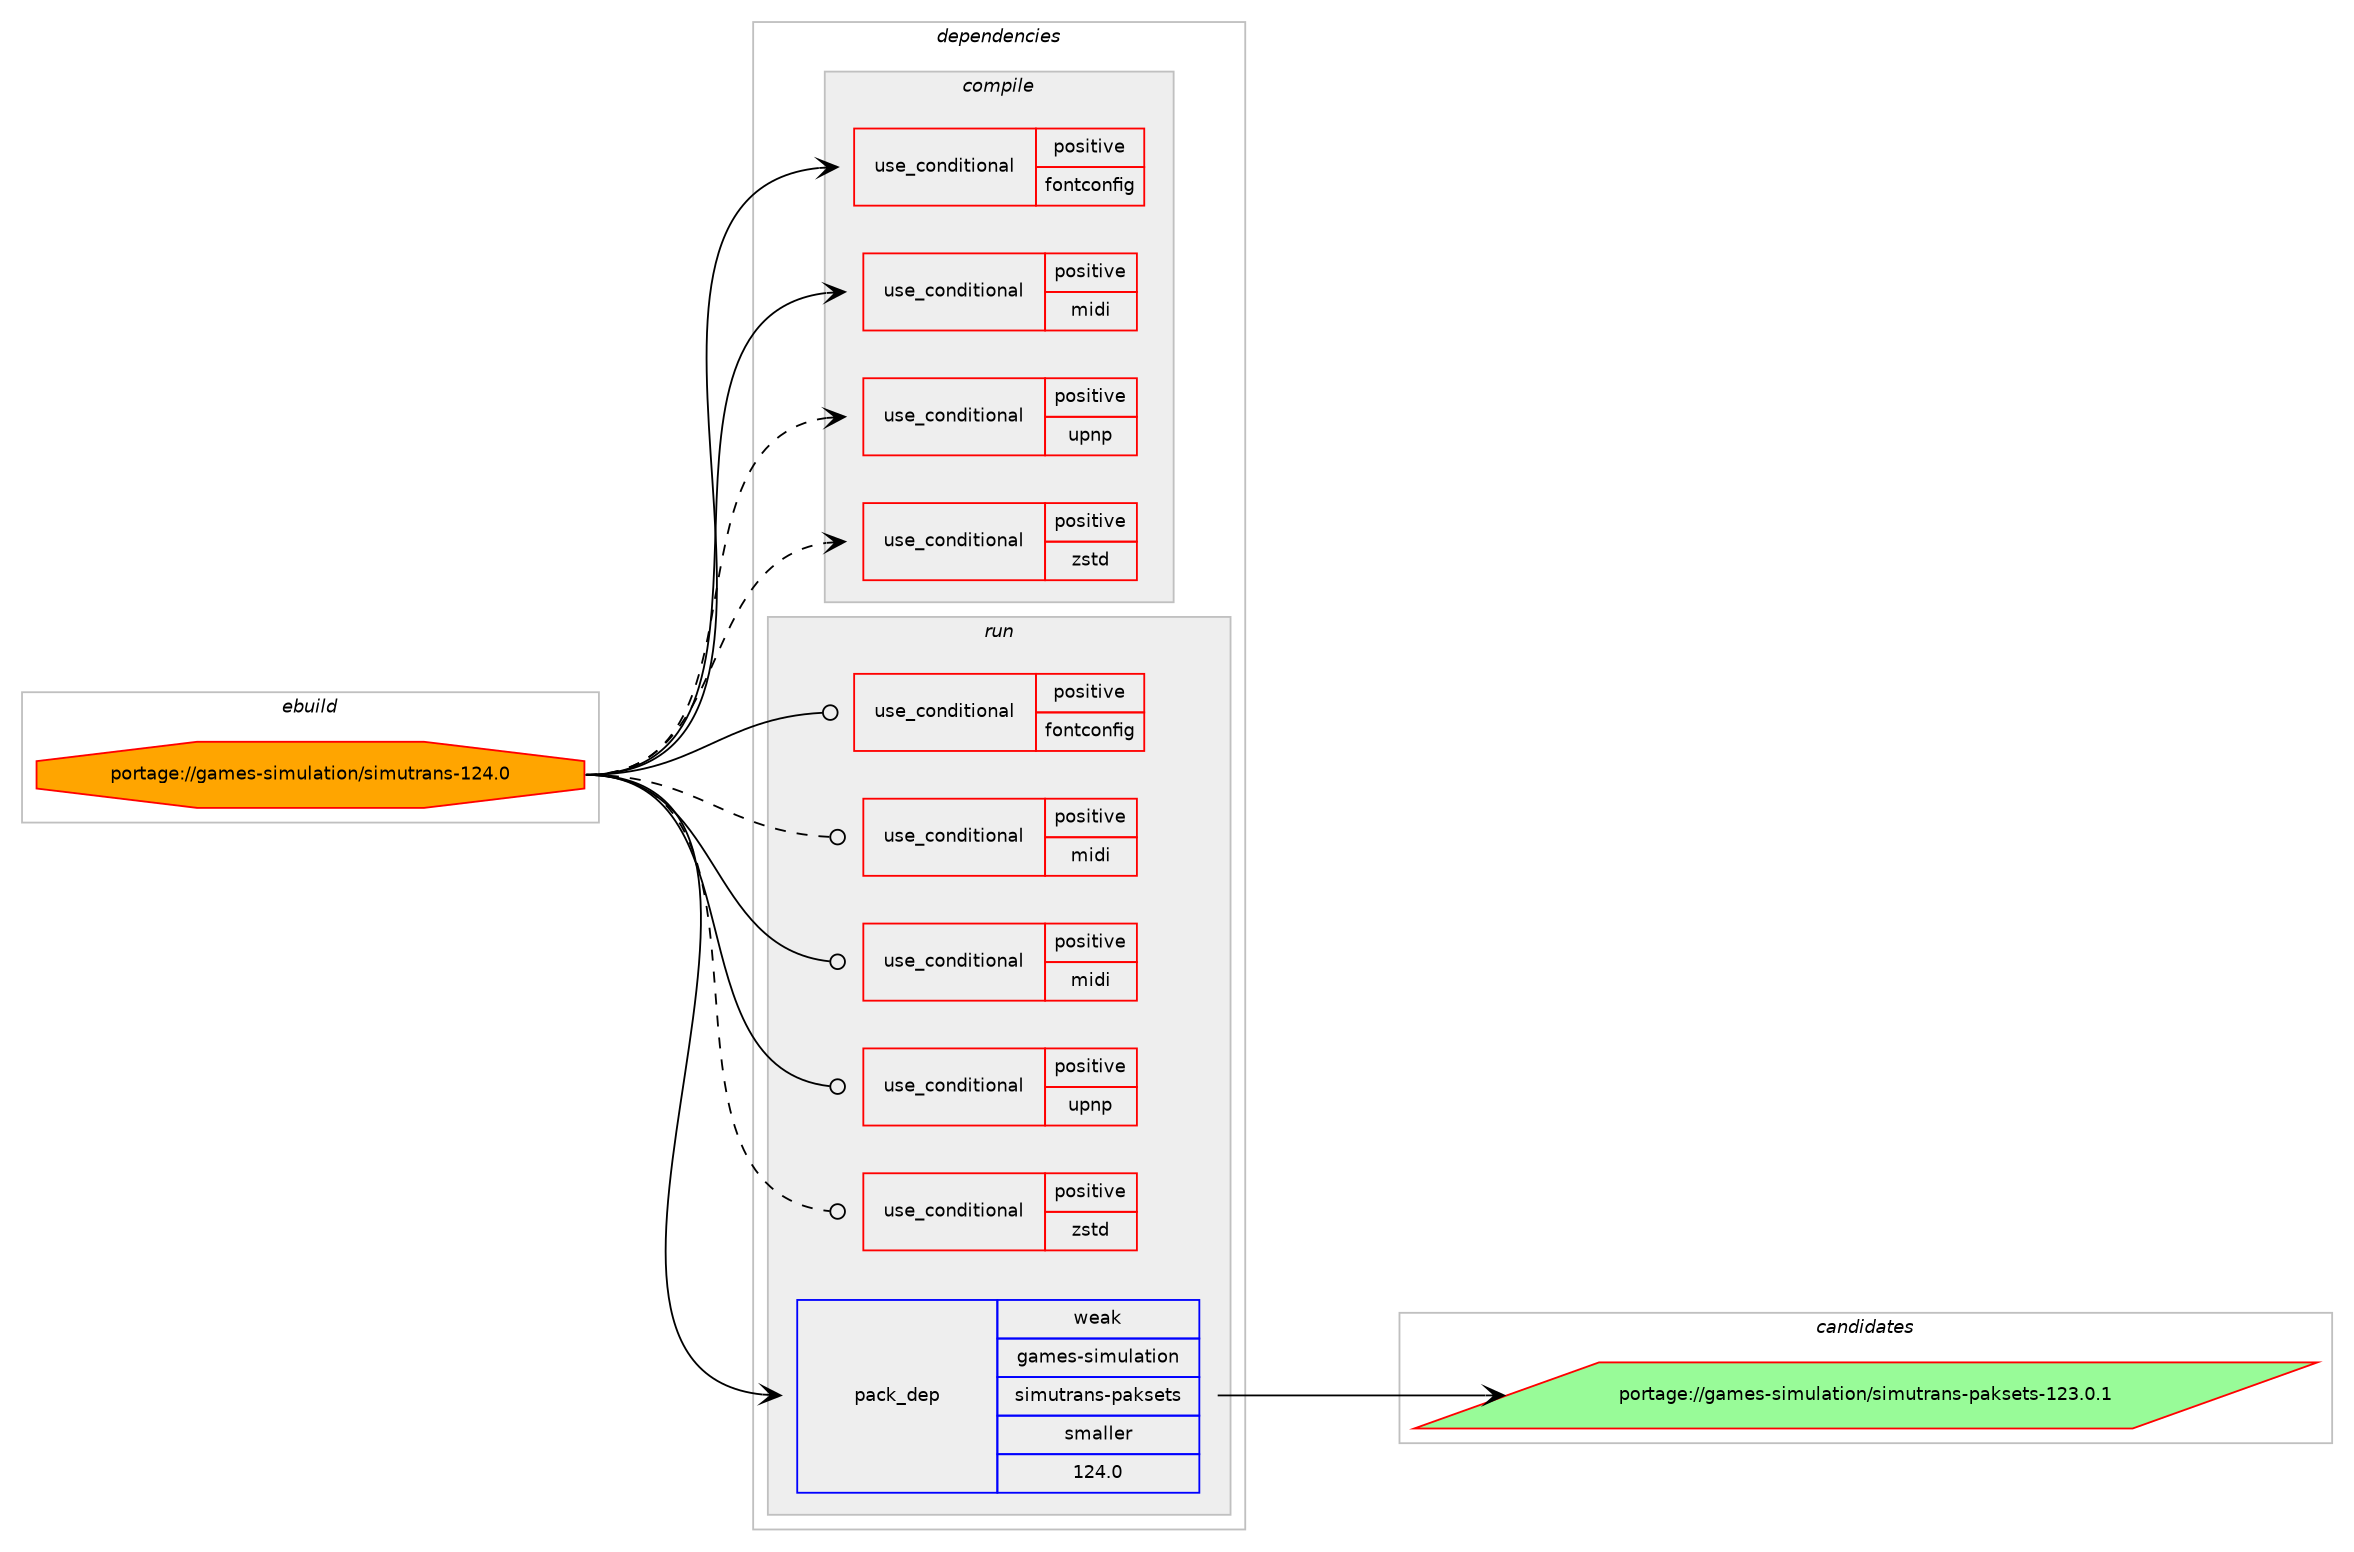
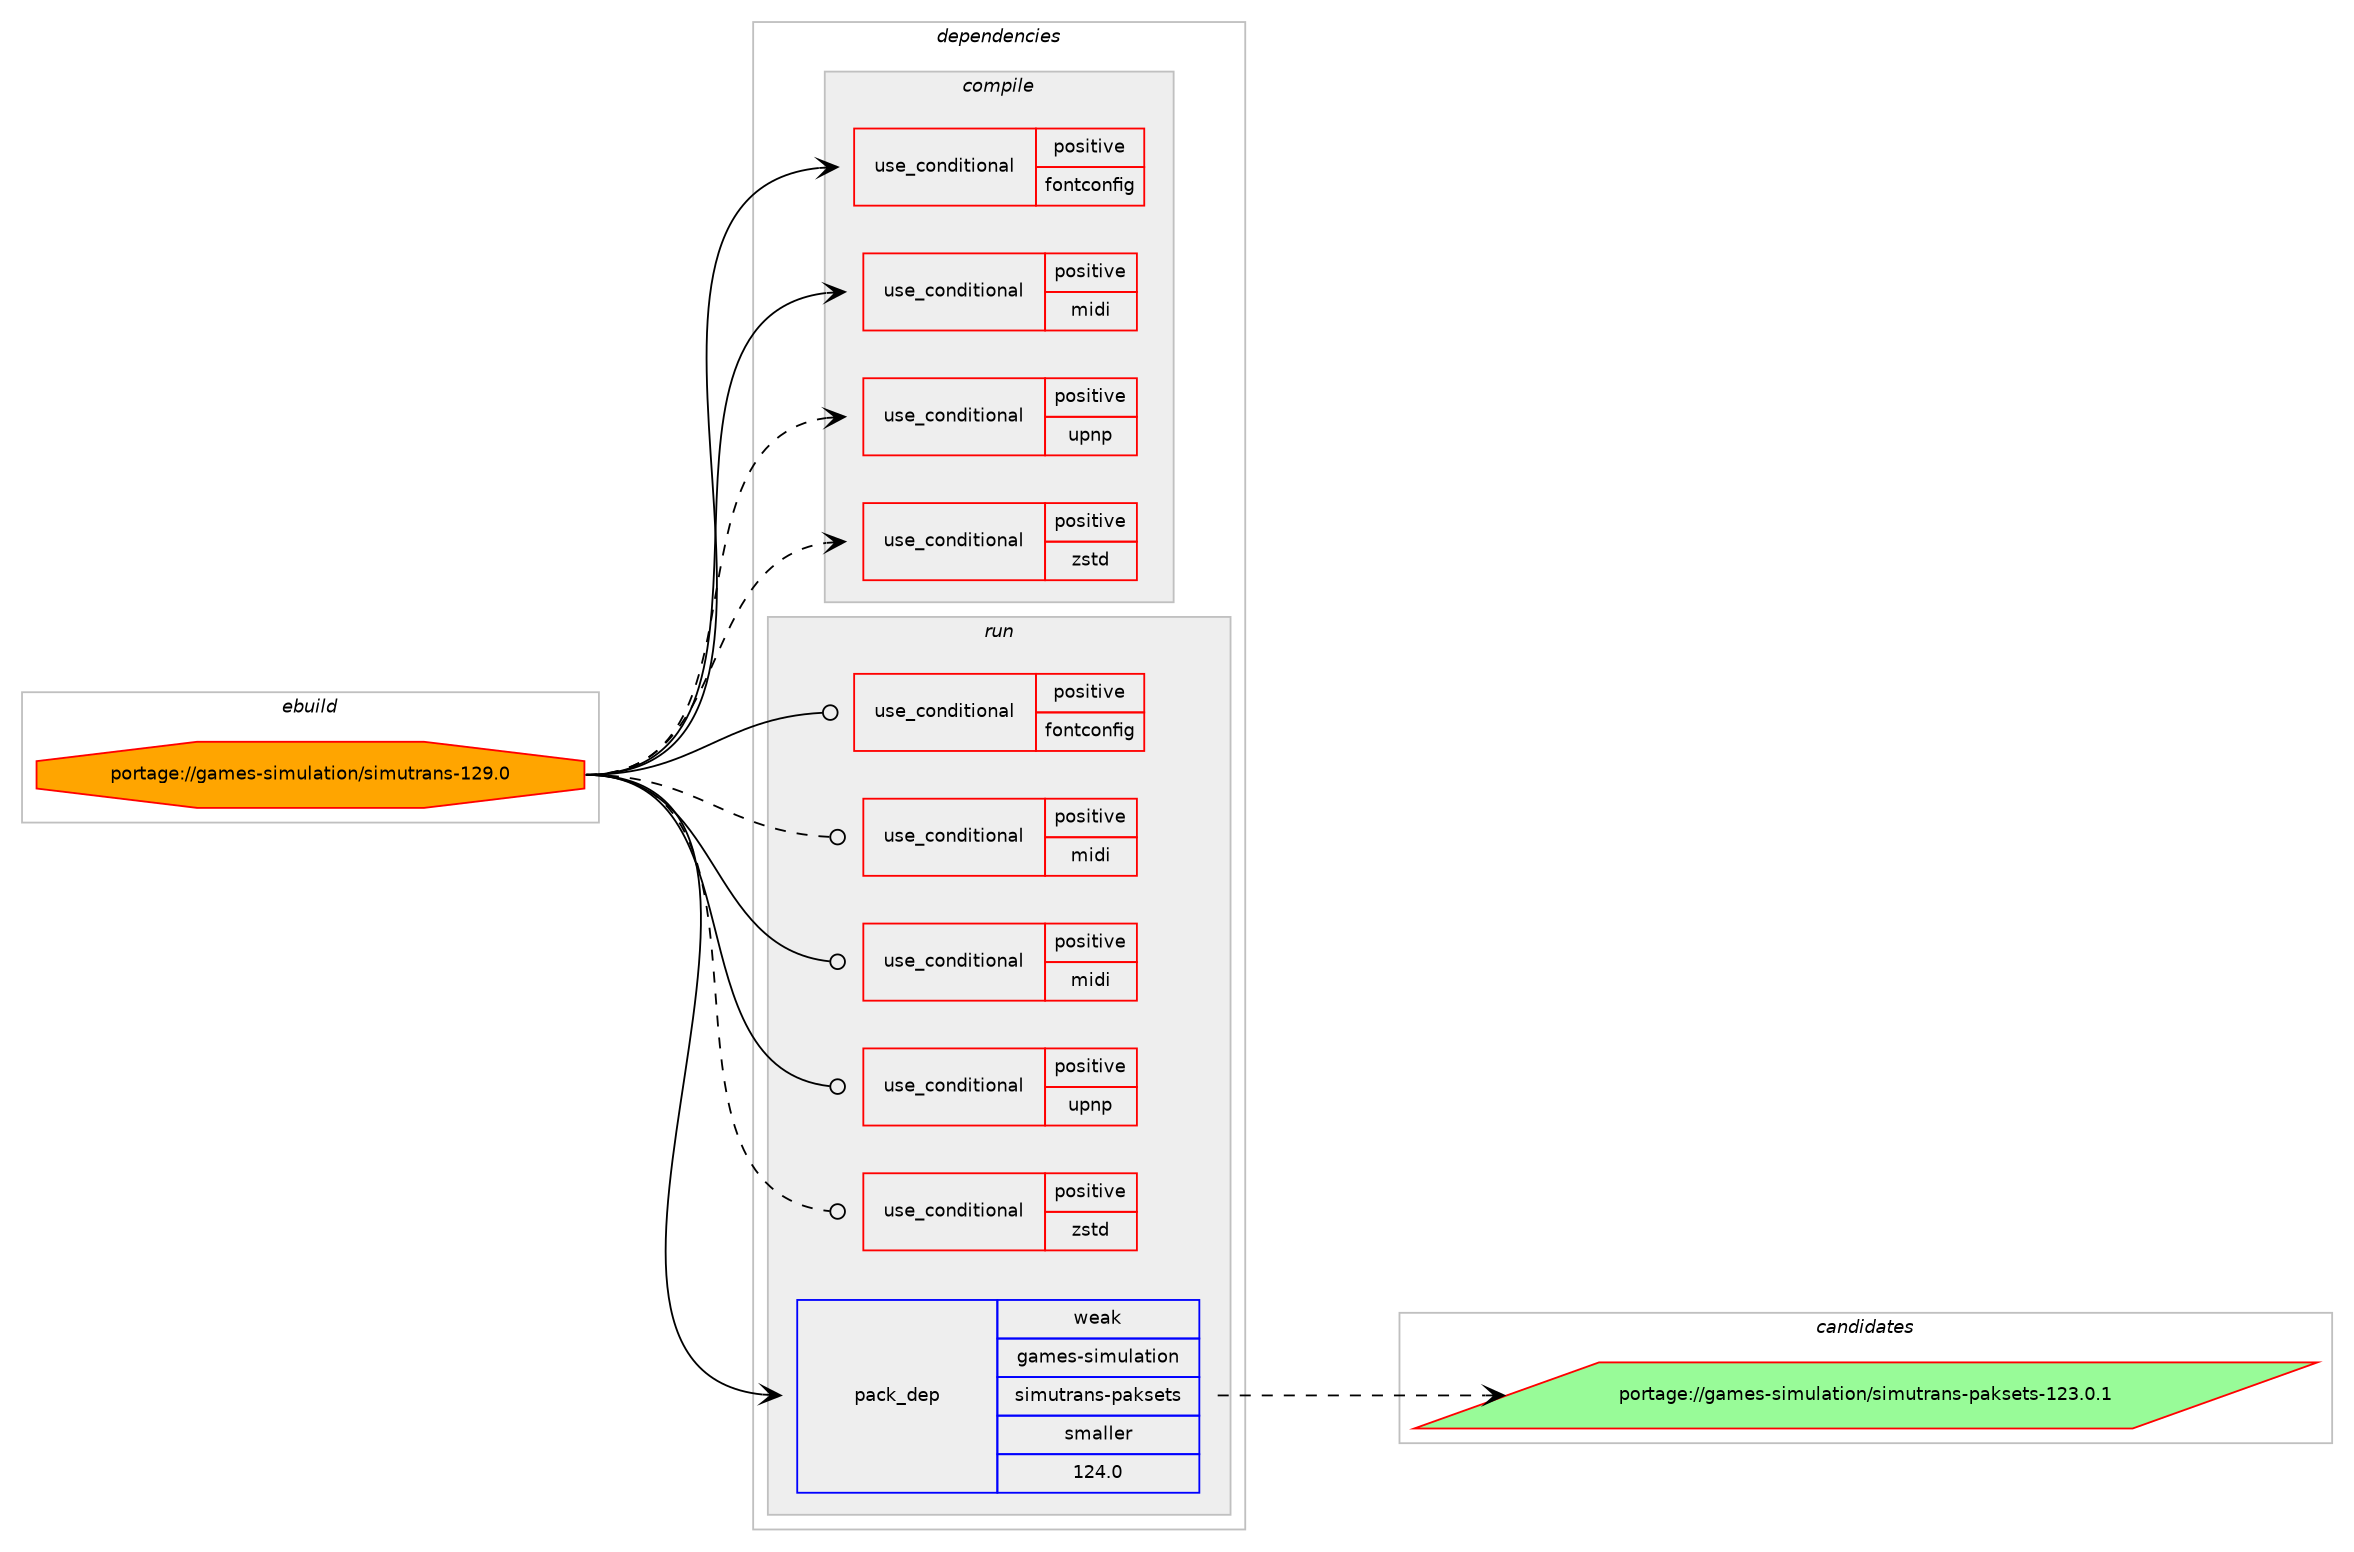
(310, 775) -> (310, 775)
(1352, 1395) -> (1352, 1395)
